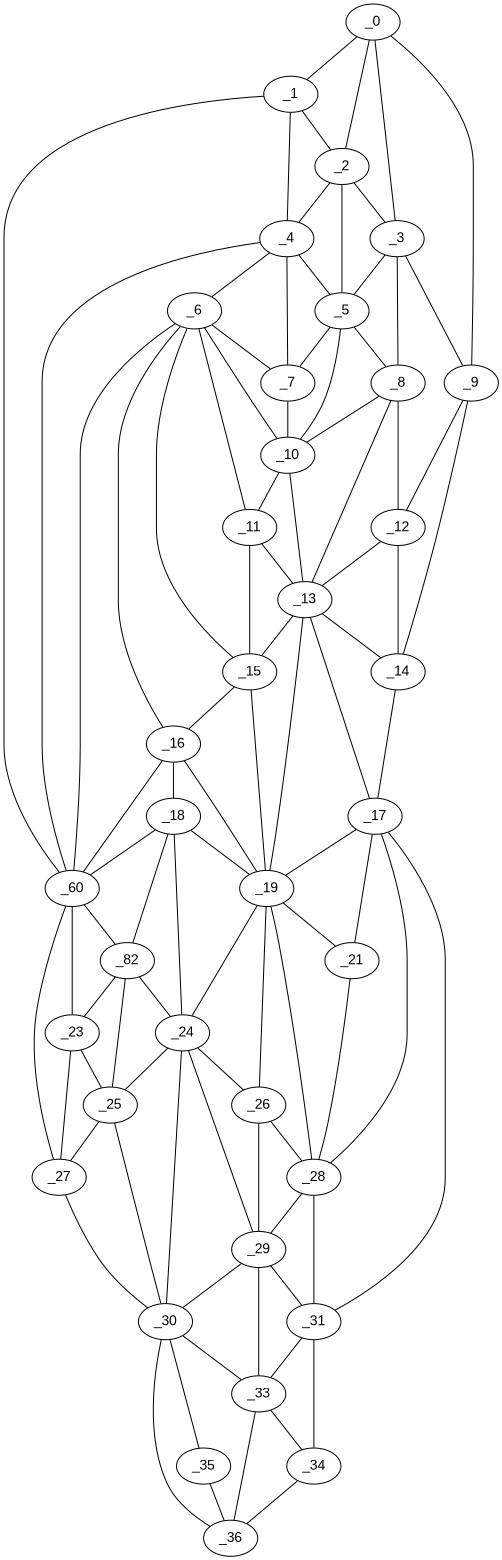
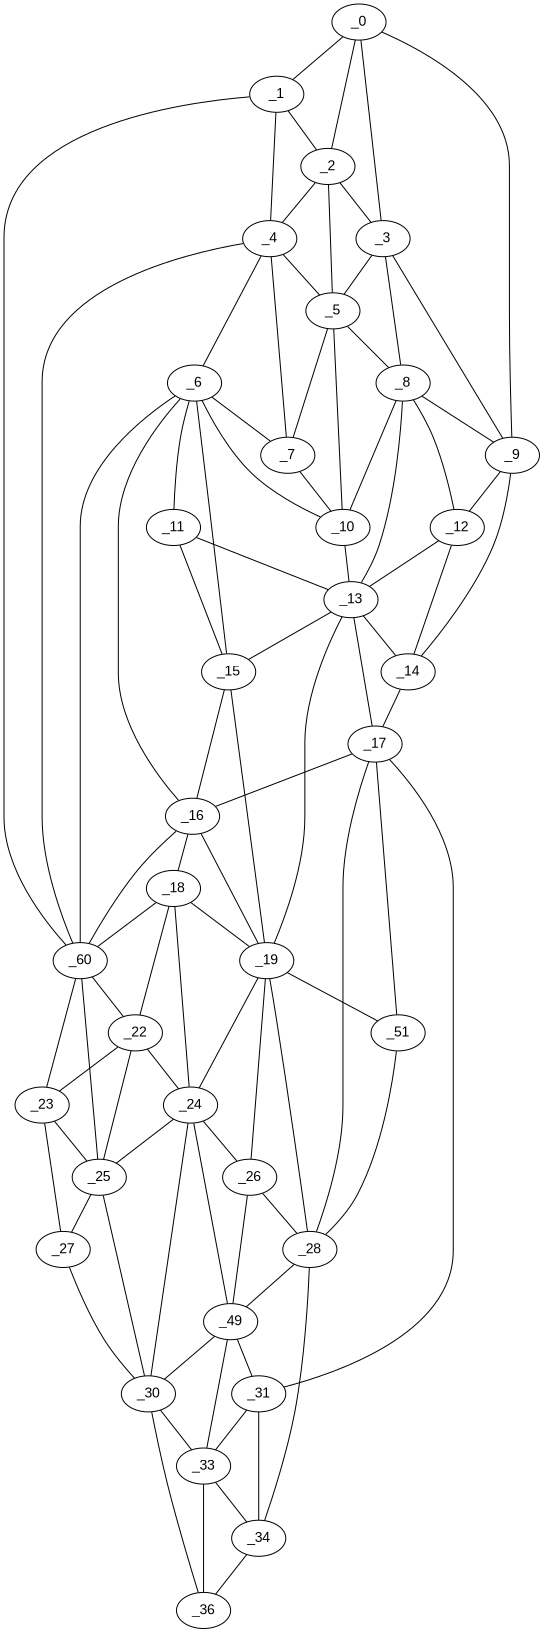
none -> (458, 419)
(269, 491) -> none
(321, 852) -> (284, 780)
(127, 961) -> (135, 1033)
(352, 961) -> (398, 1033)
(35, 1032) -> (89, 1060)
(259, 1249) -> (231, 1322)
(314, 1249) -> (298, 1396)
(204, 1466) -> none
